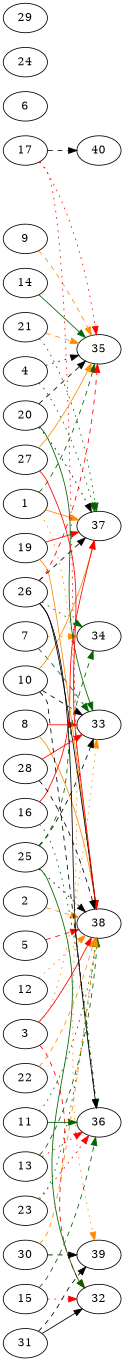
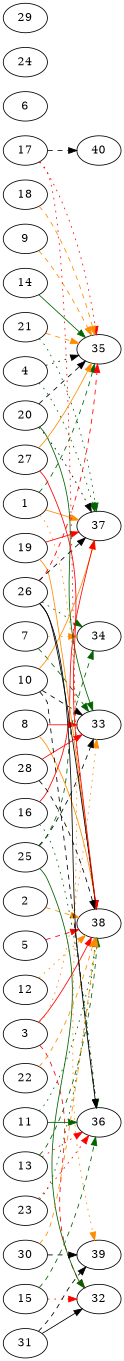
none -> (25, 195)
(58, 887) -> none
